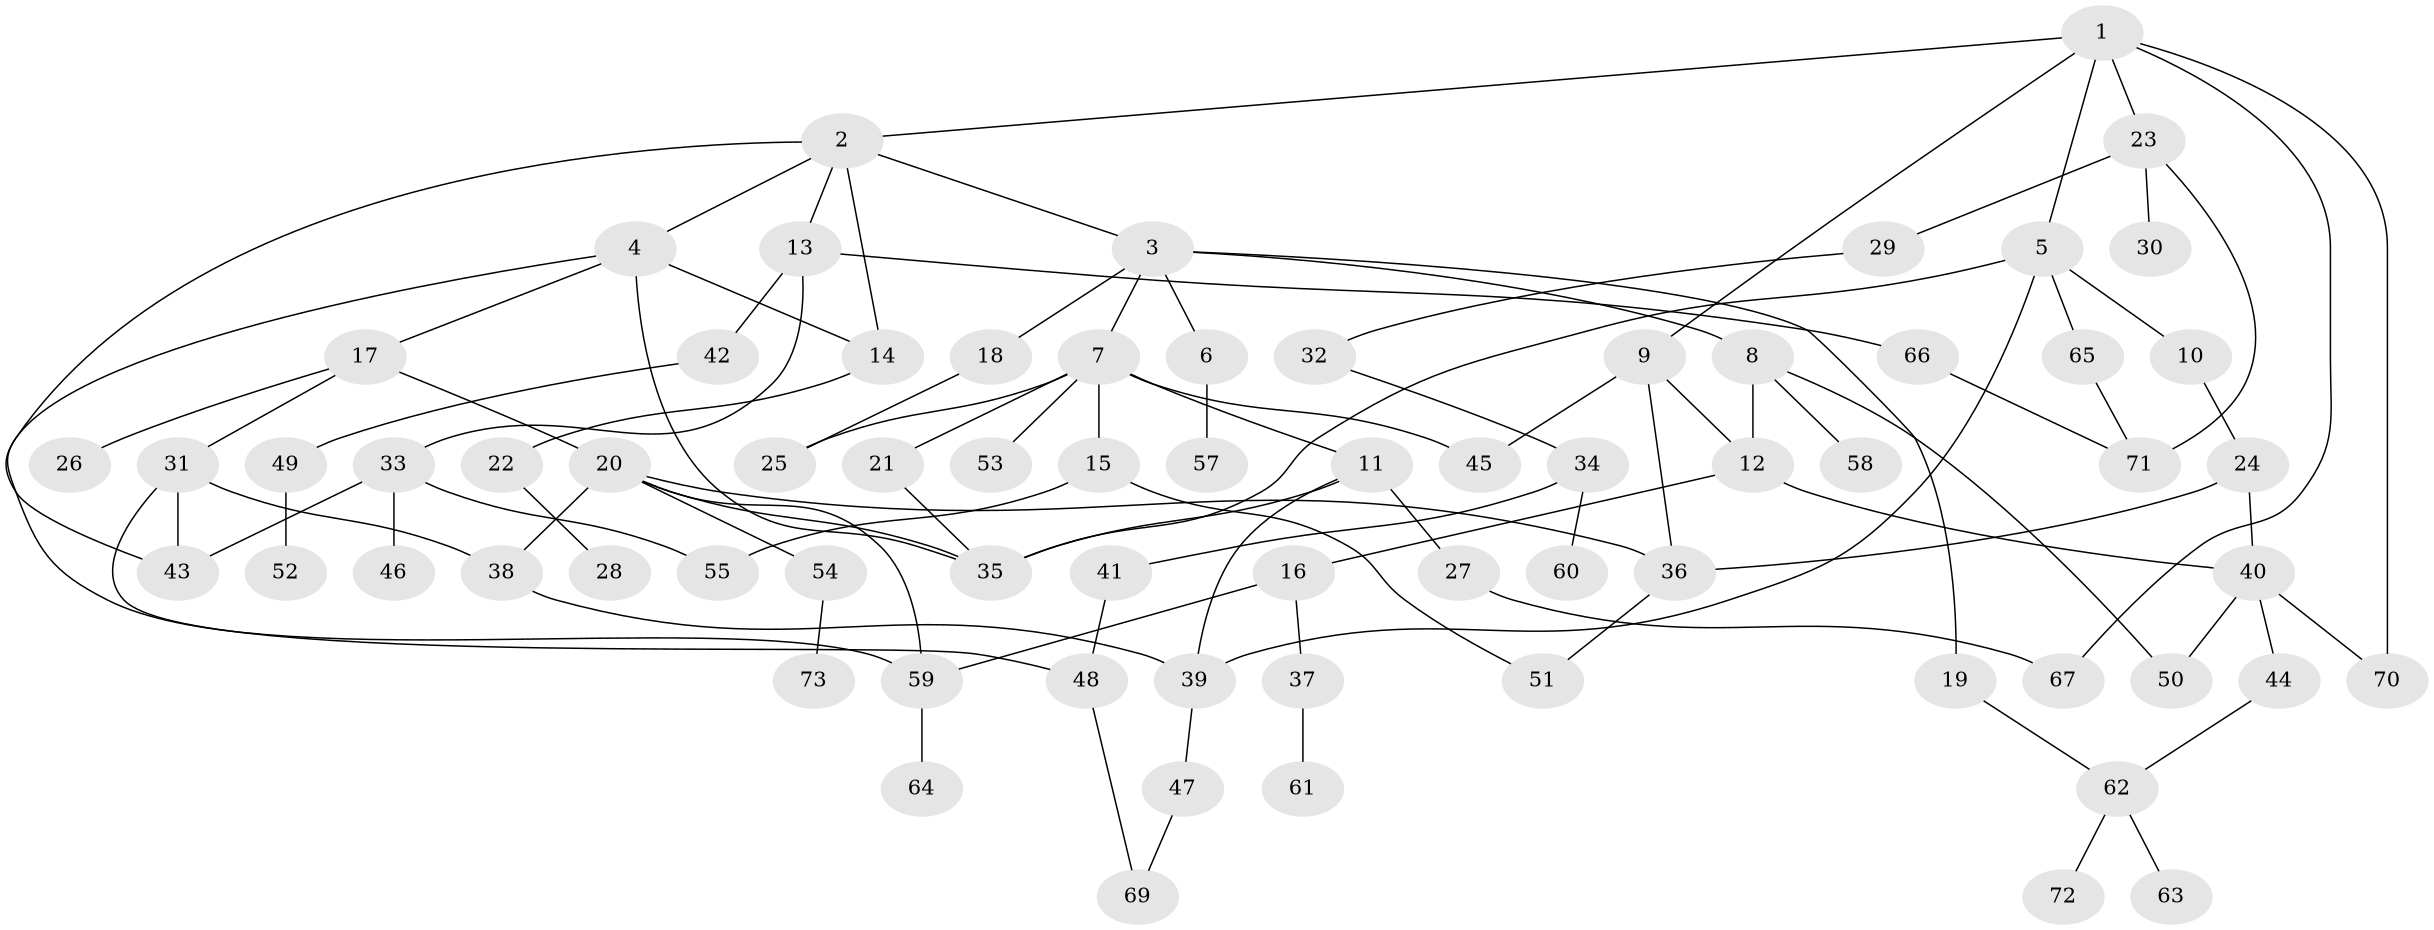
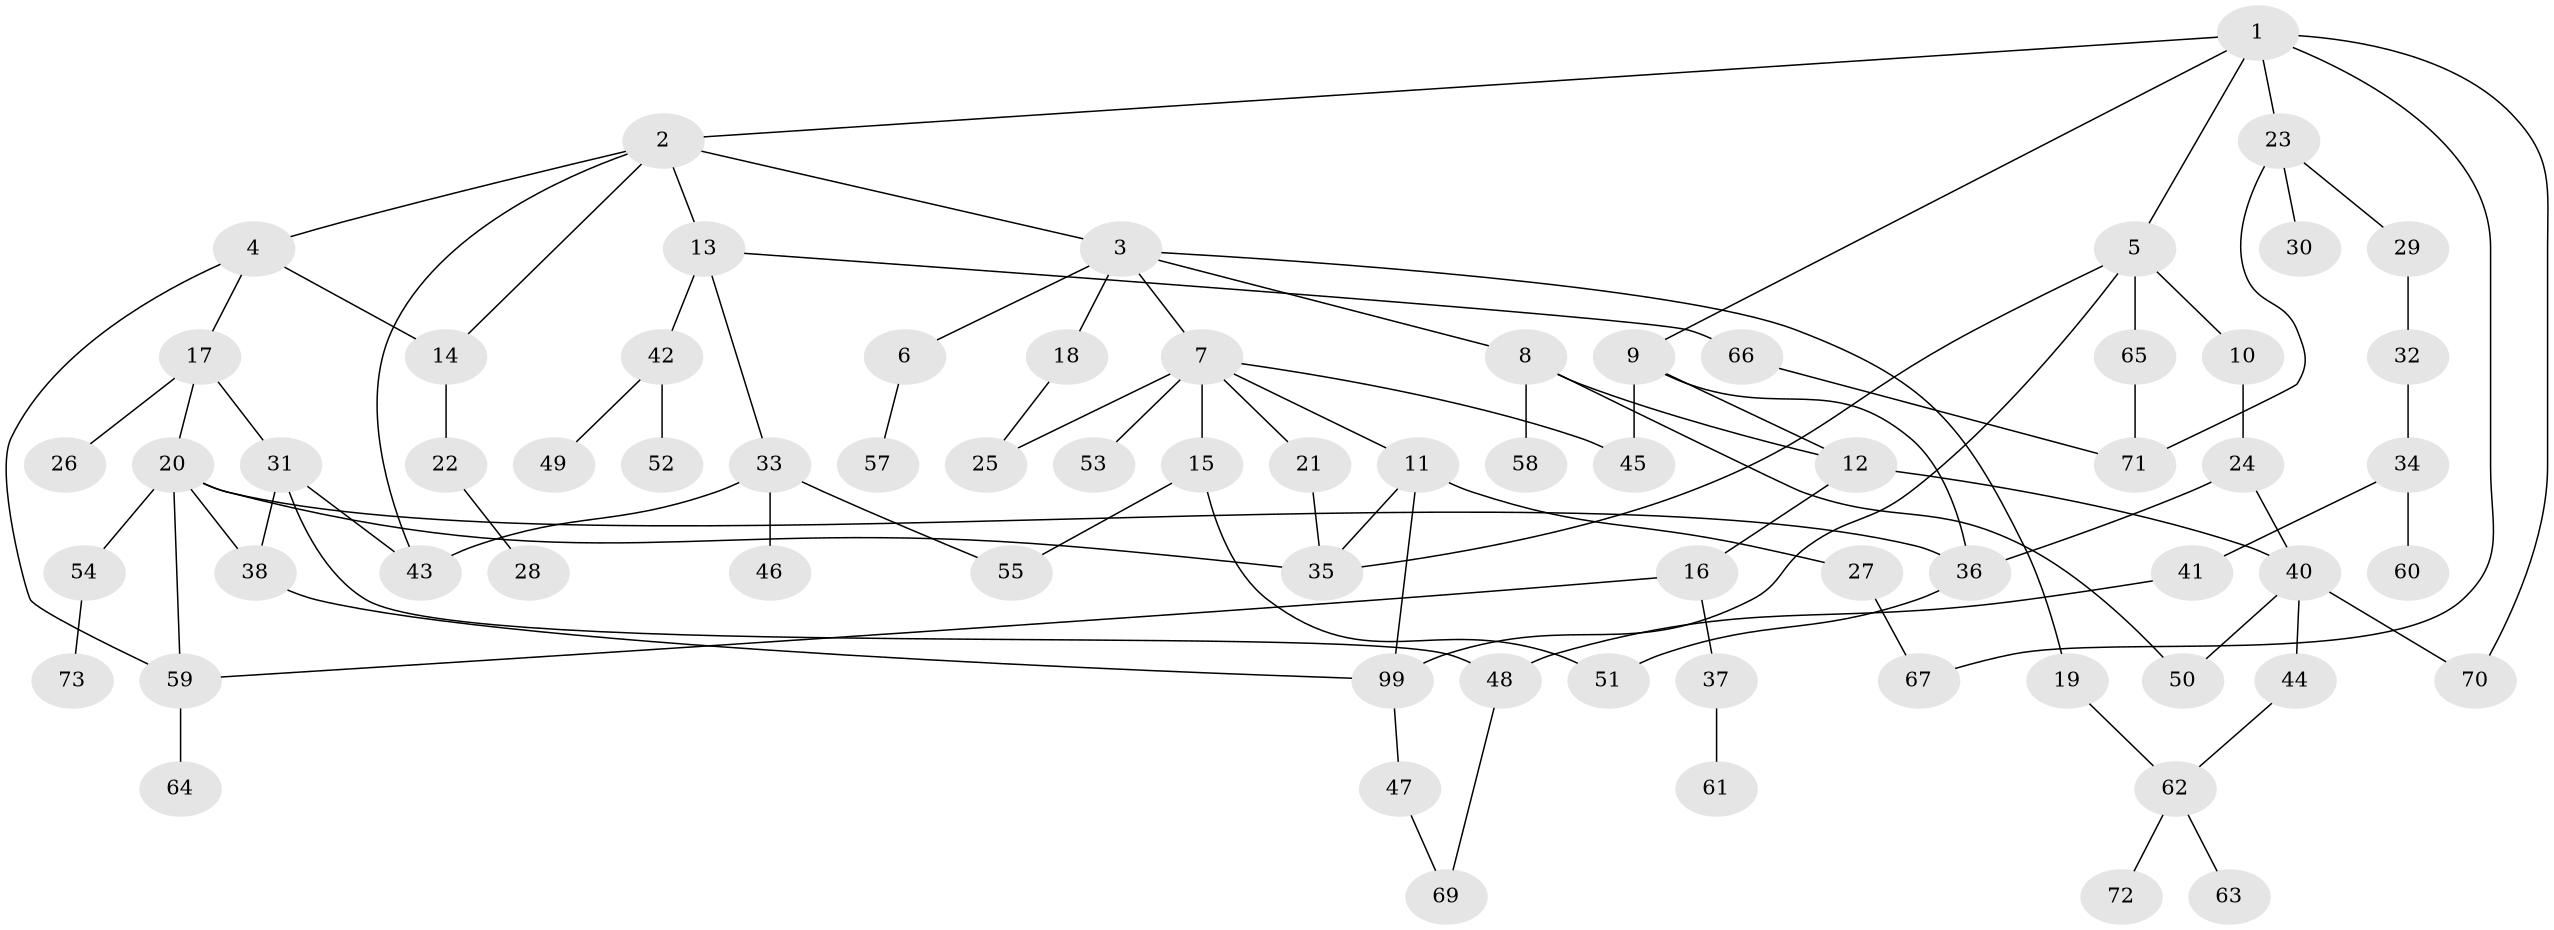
(707, 478) -> none
(286, 530) -> (662, 411)
(1195, 681) -> (1393, 681)
